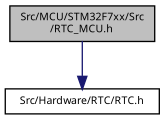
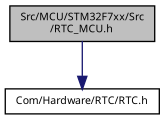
(82, 101) -> (82, 101)
